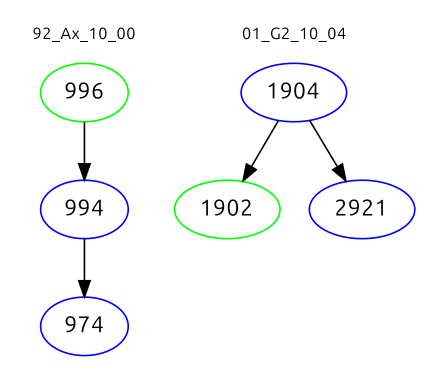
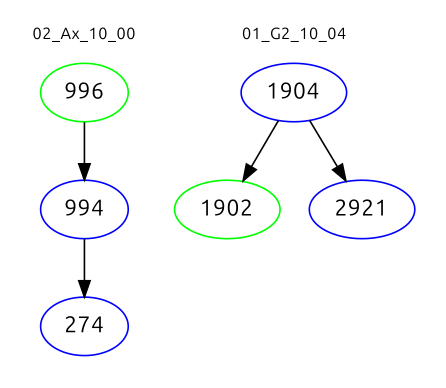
(84, 35) -> (84, 35)
(84, 326) -> (84, 326)
